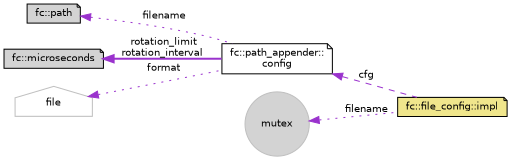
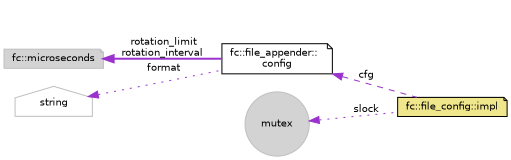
(54, 14) -> none
(54, 59) -> (54, 59)
(277, 59) -> (277, 59)
(54, 103) -> (54, 103)
(365, 109) -> (365, 109)
